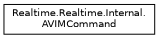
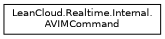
(79, 19) -> (82, 19)
